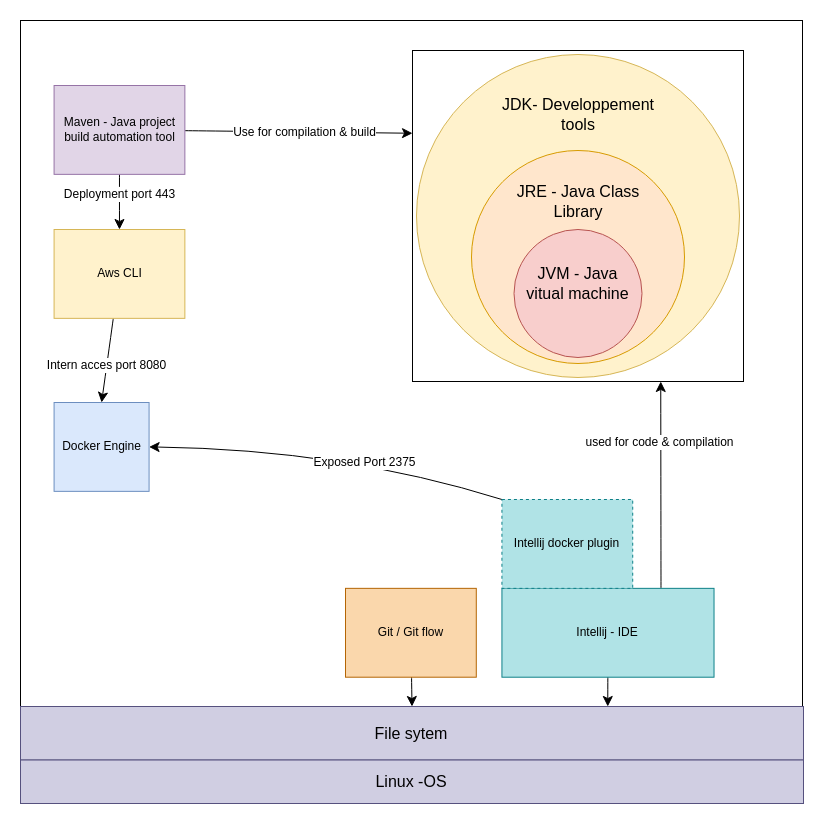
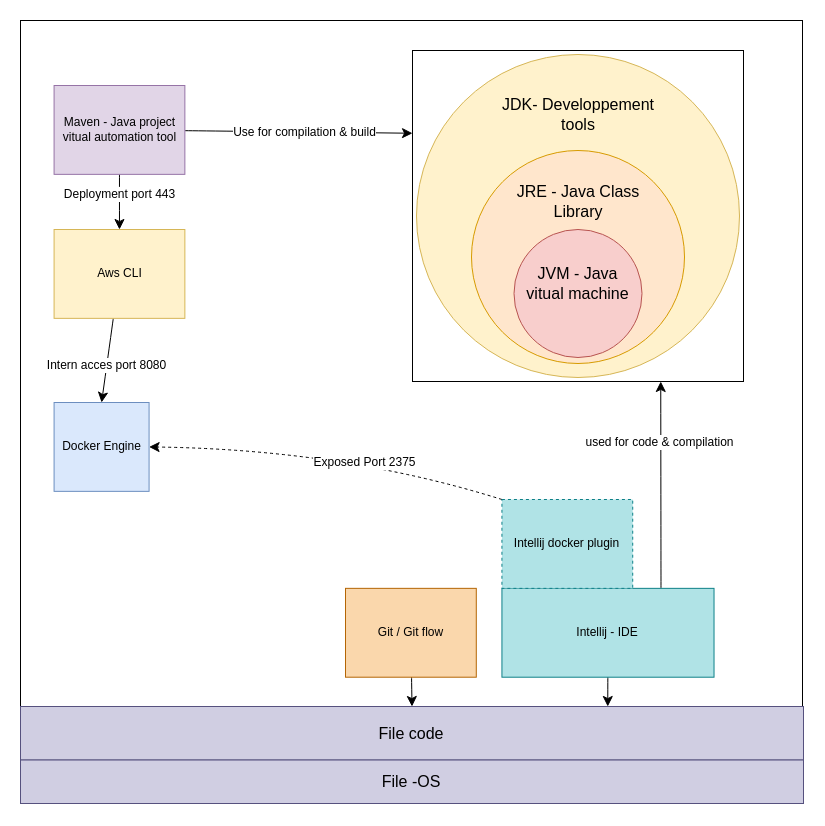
(120, 130) -> (120, 130)
(235, 450) -> (235, 450)
(412, 734) -> (412, 734)
(412, 782) -> (412, 782)
